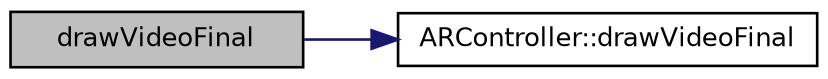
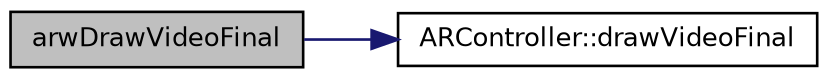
(157, 40) -> (157, 40)
